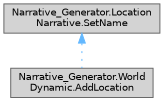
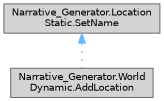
(82, 19) -> (82, 19)
